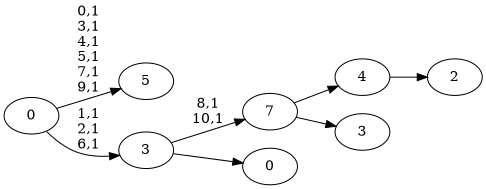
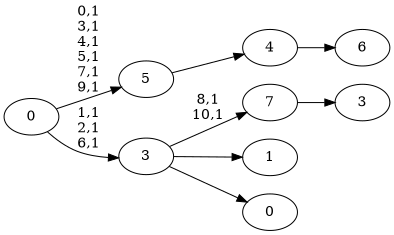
(455, 77) -> (362, 48)
(311, 96) -> (203, 65)
none -> (270, 157)
